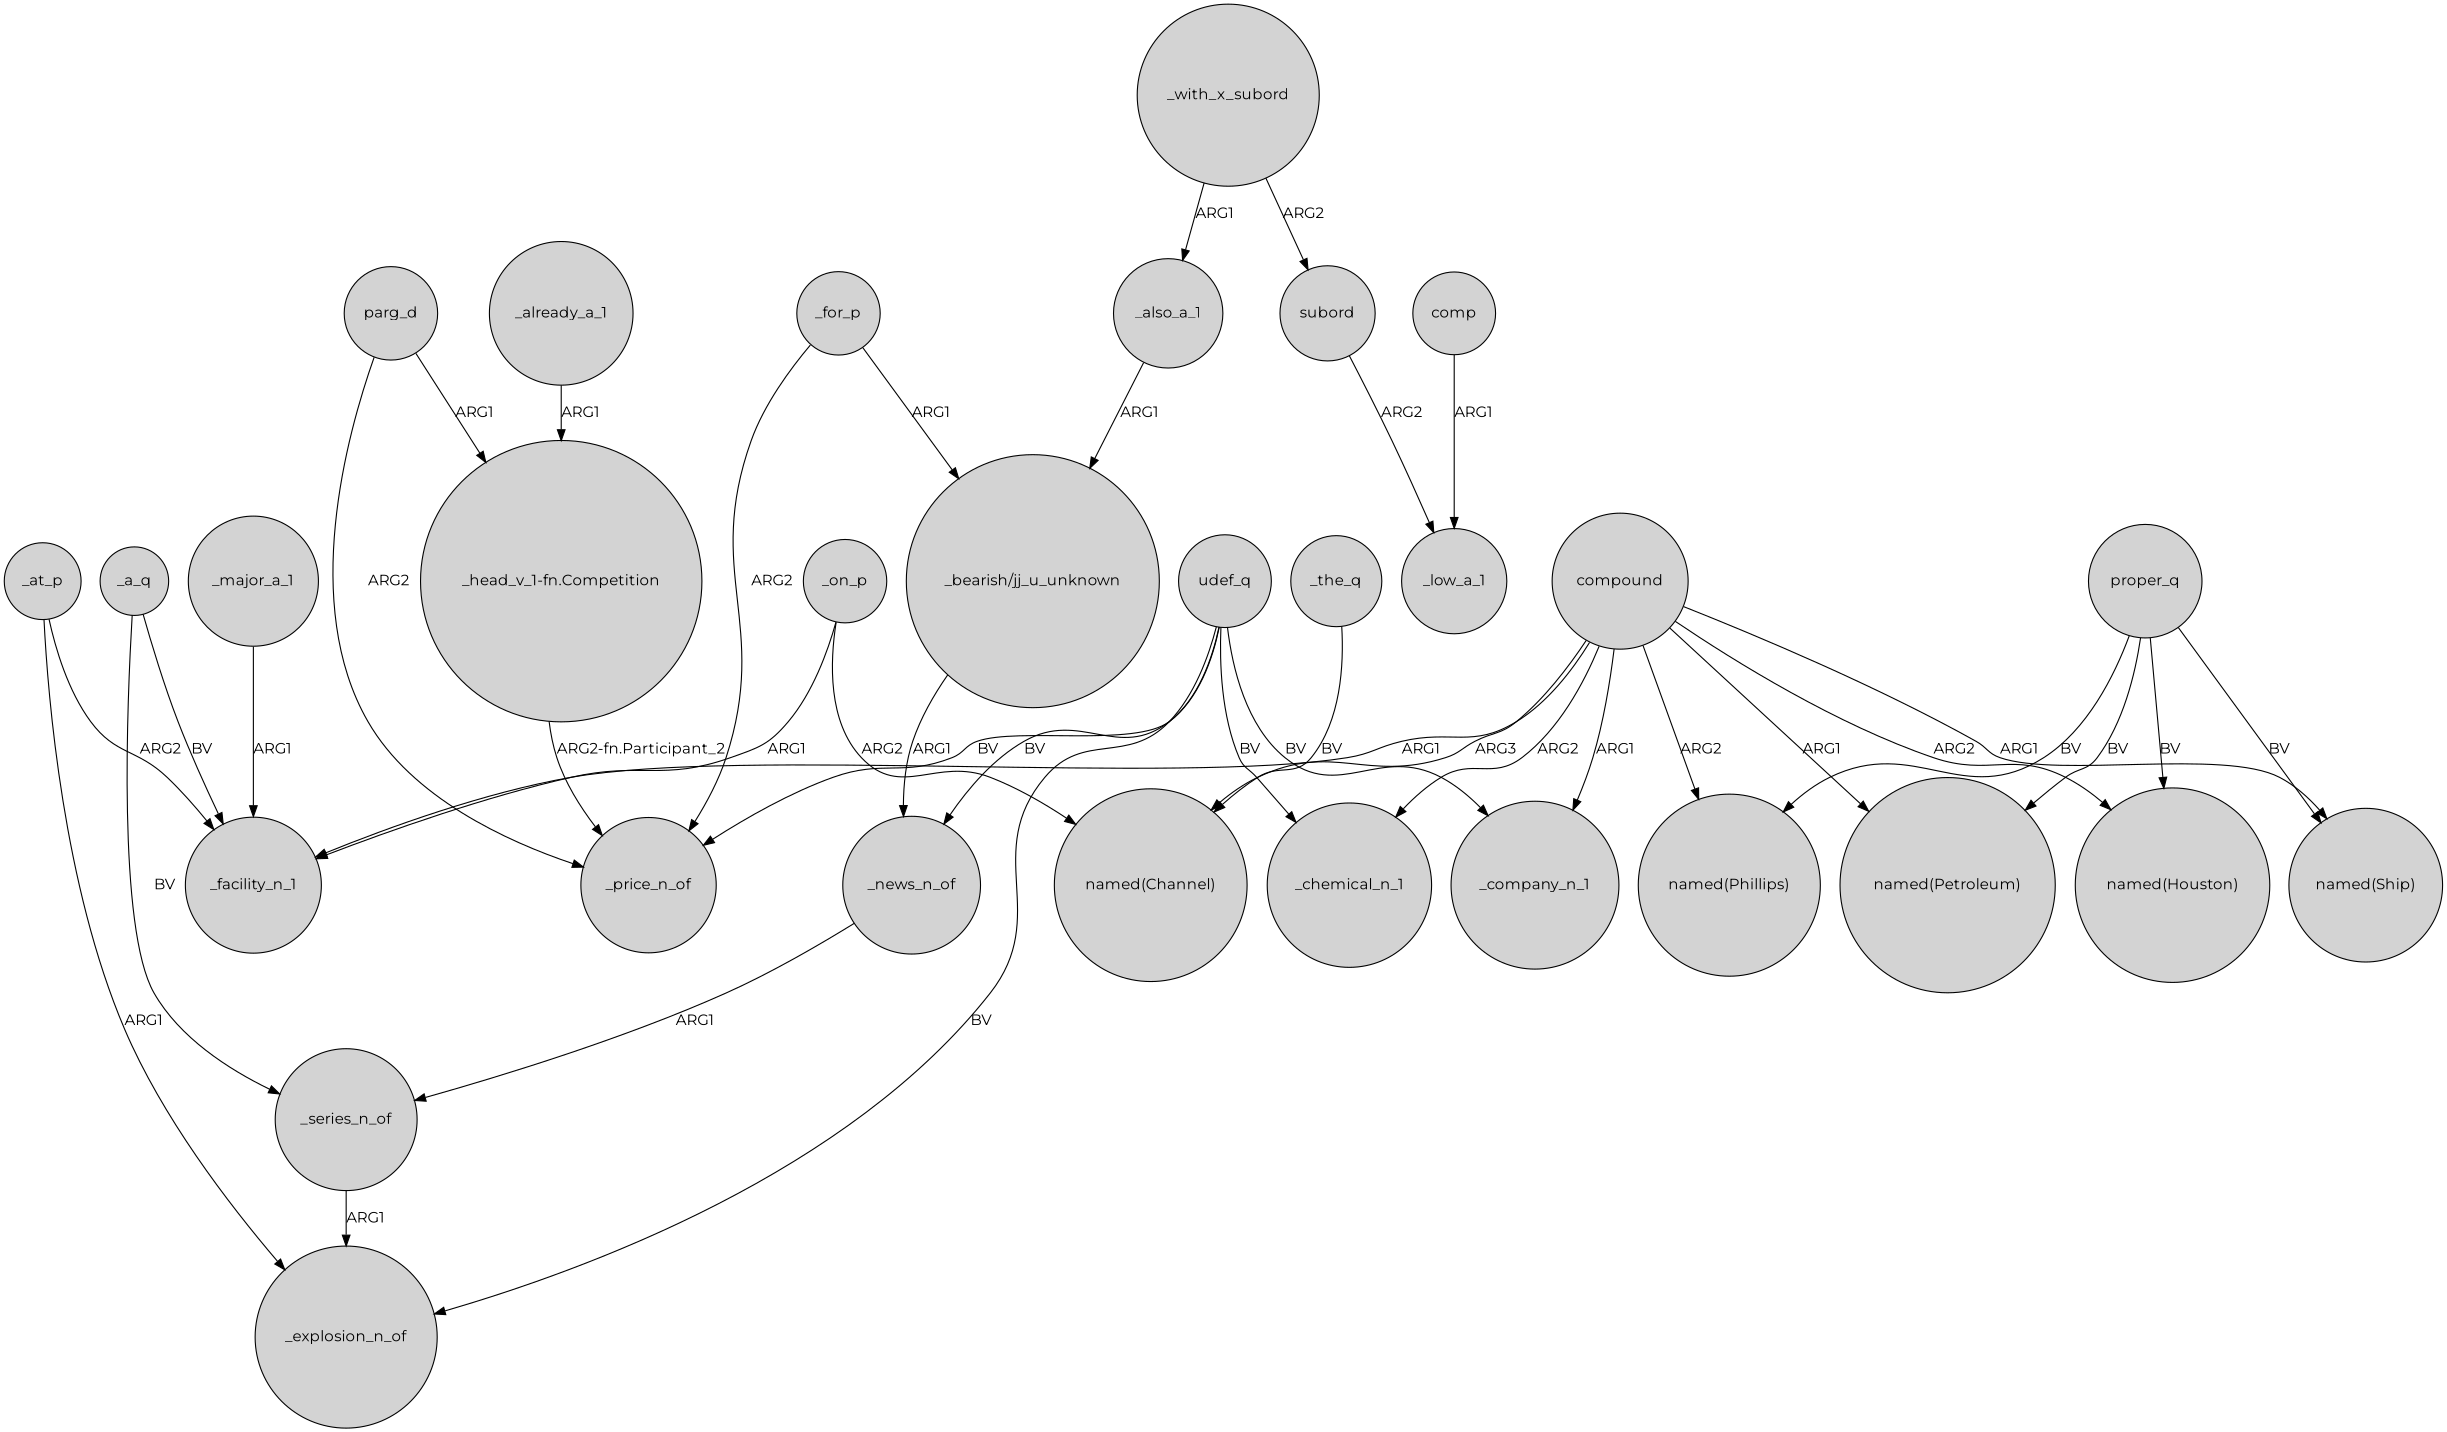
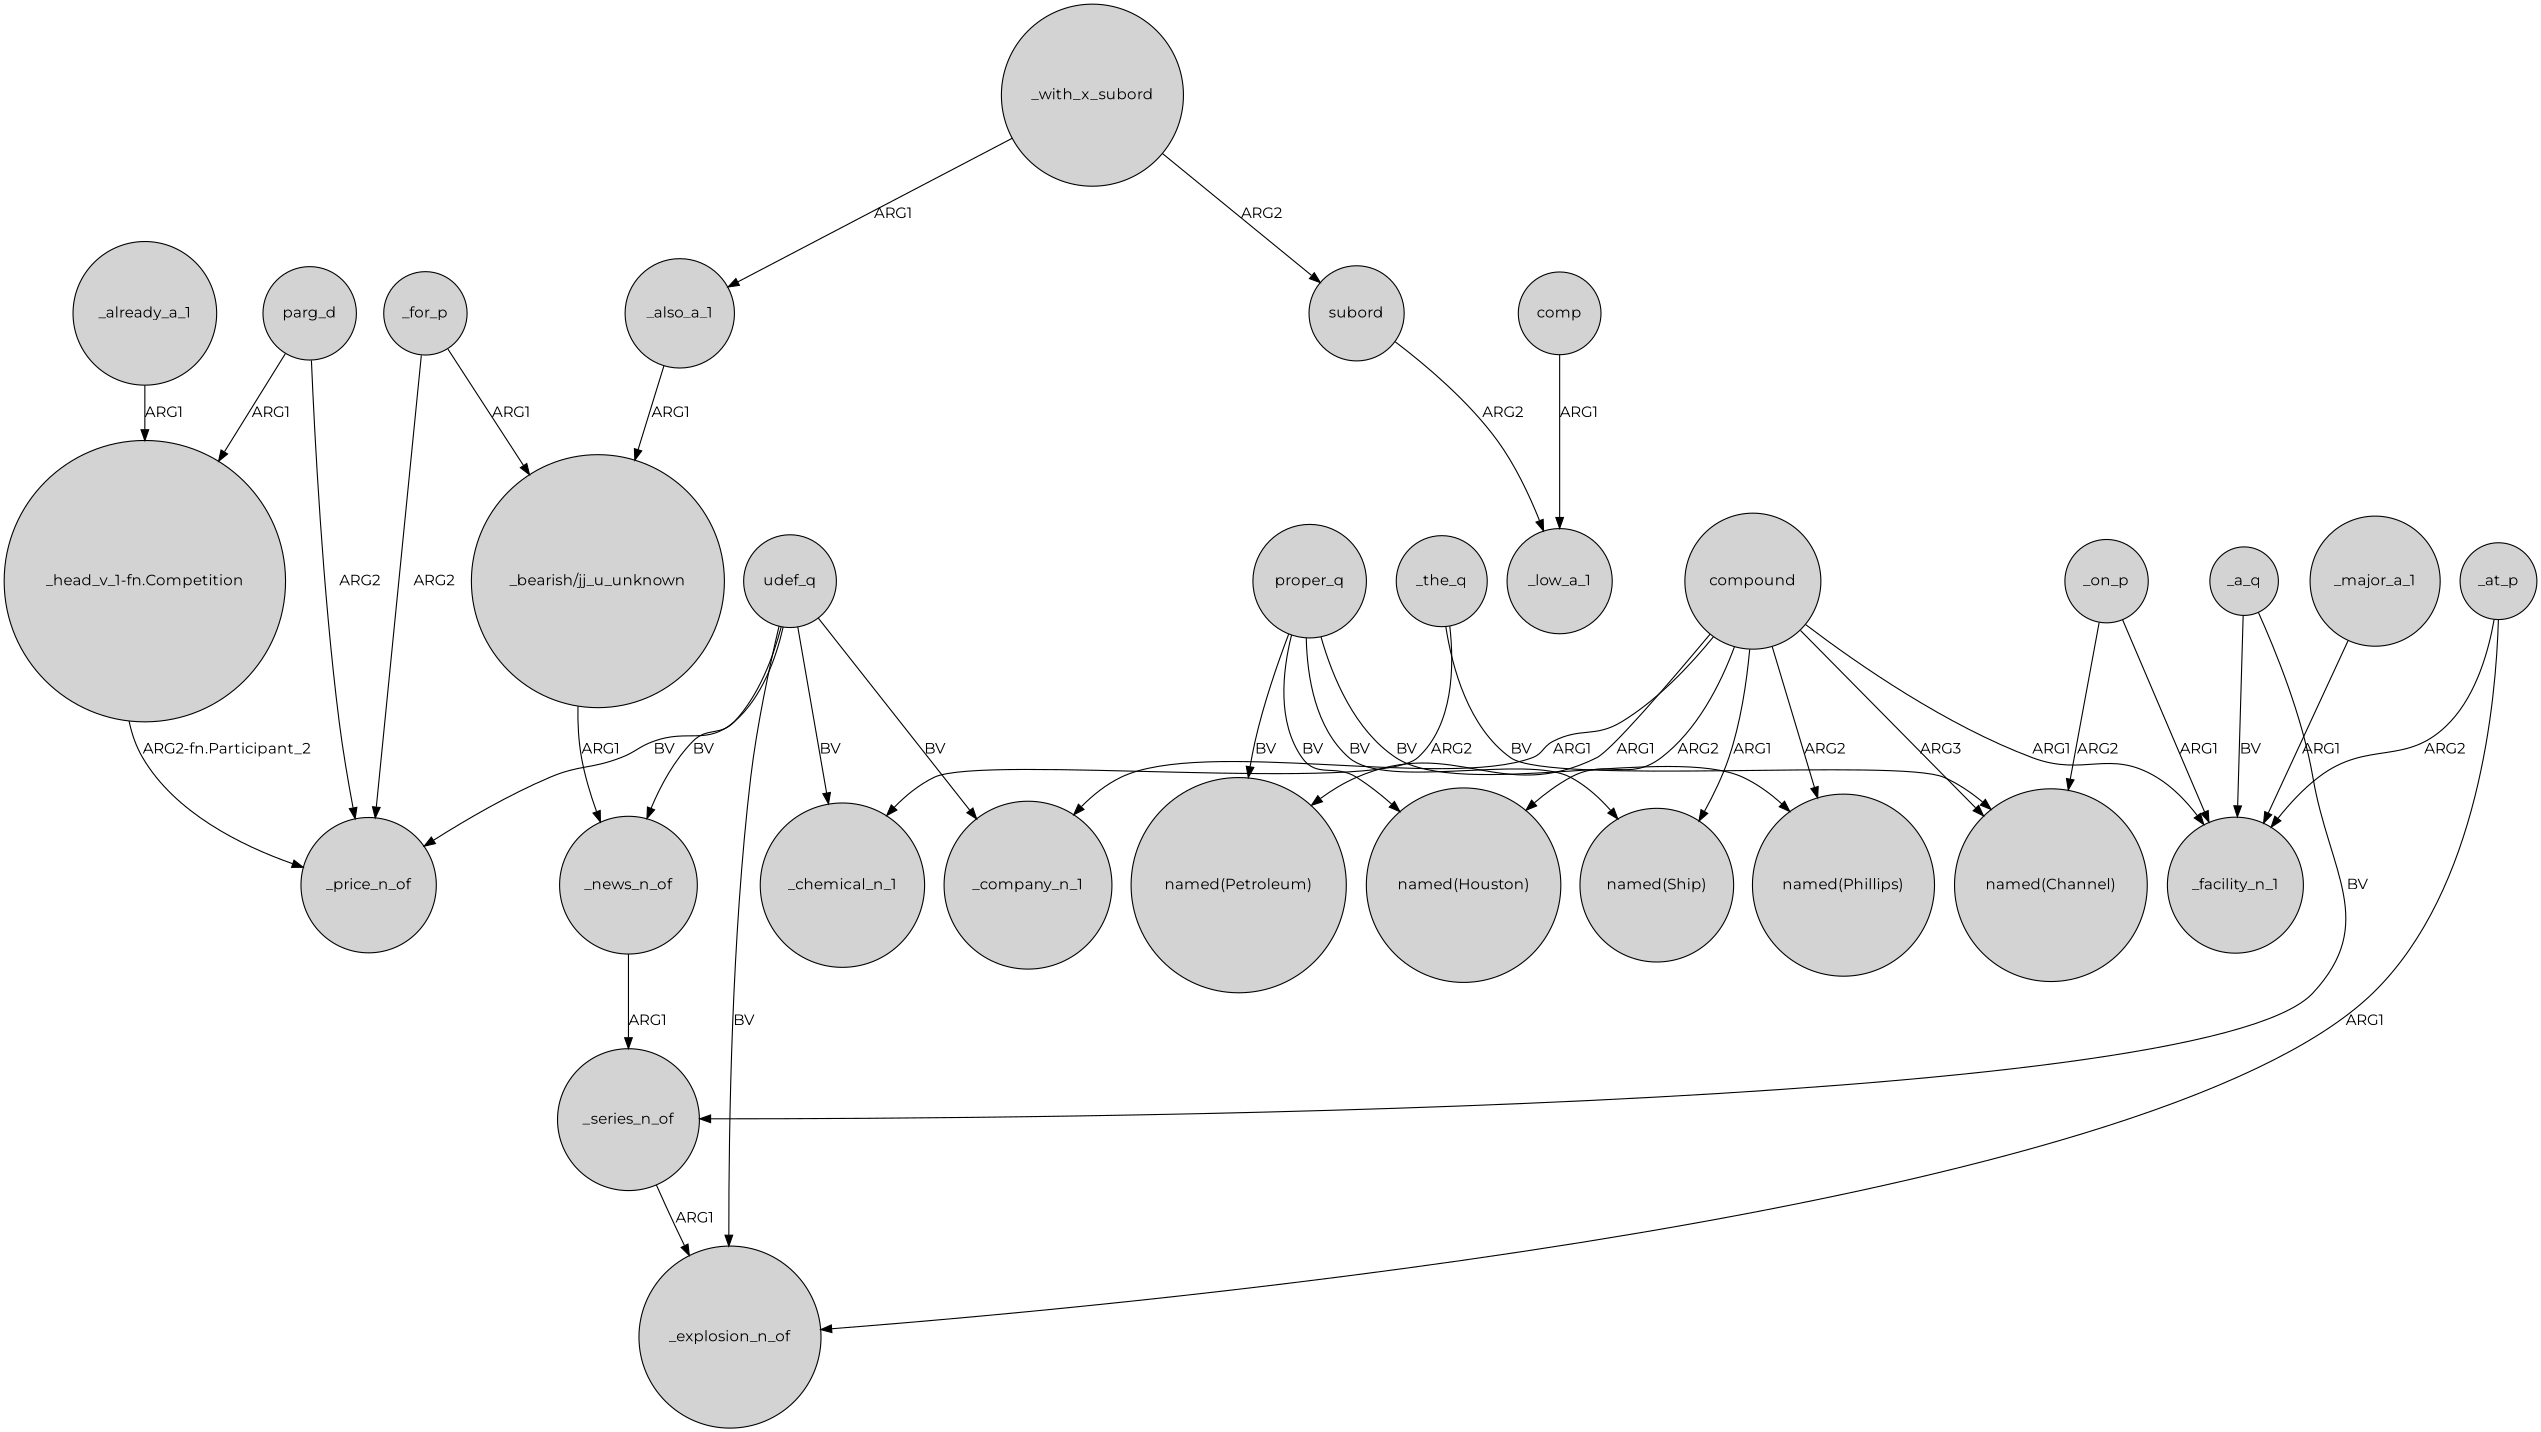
(1523, 757) -> (1222, 773)
